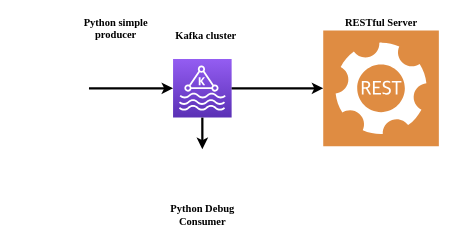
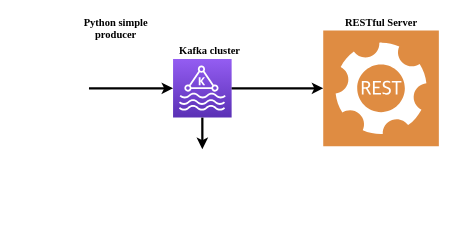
(206, 36) -> (210, 51)
(202, 215) -> none
